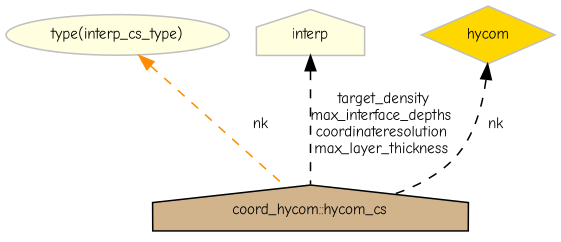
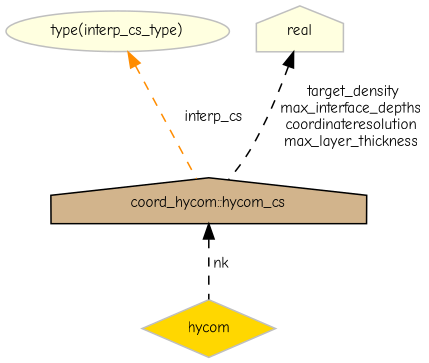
(311, 35) -> (300, 31)
(258, 124) -> (212, 117)
(459, 153) -> (209, 269)
